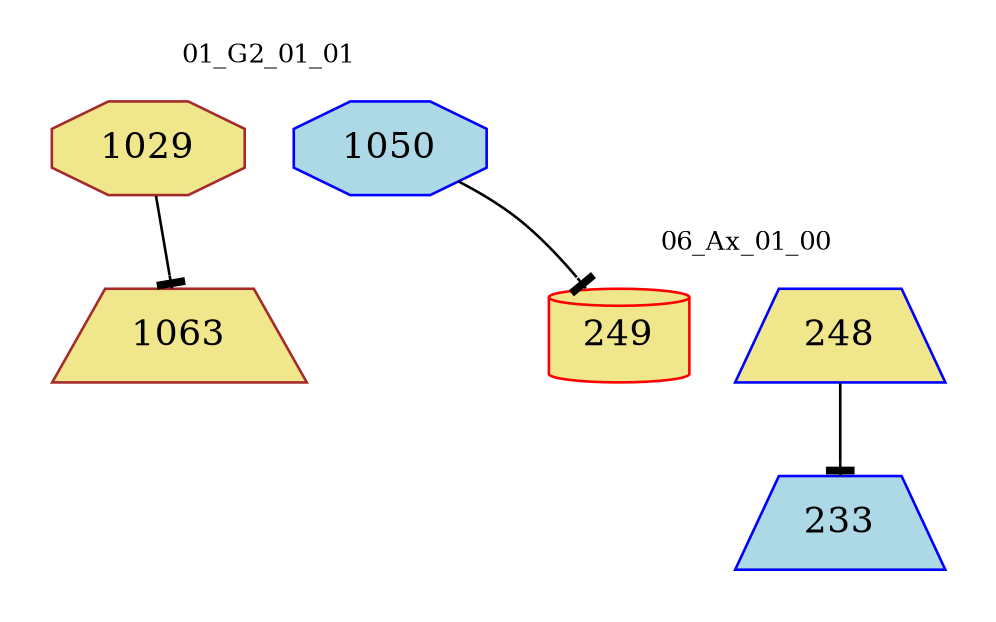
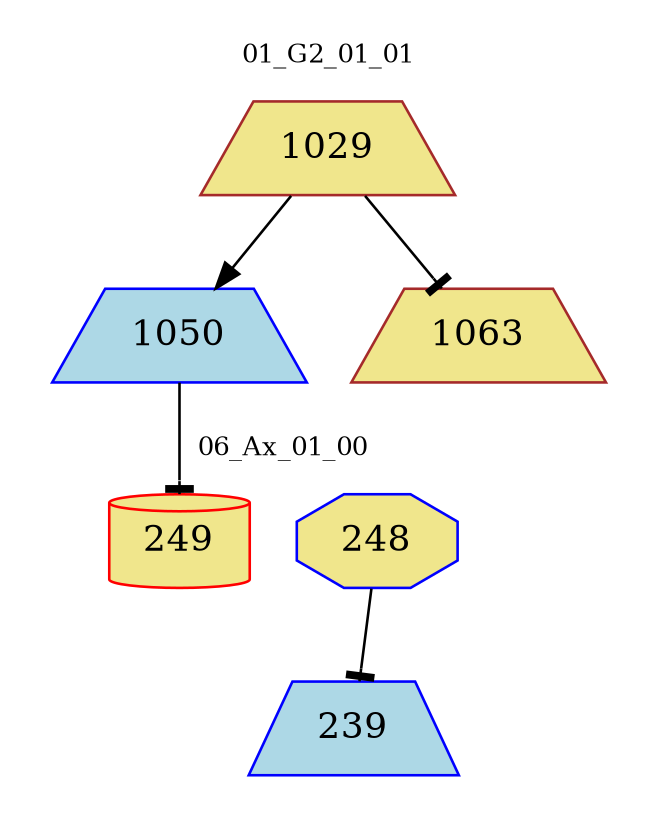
(148, 148) -> (328, 148)
(390, 148) -> (179, 336)
none -> (262, 232)
(840, 336) -> (377, 541)
(840, 523) -> (354, 728)
